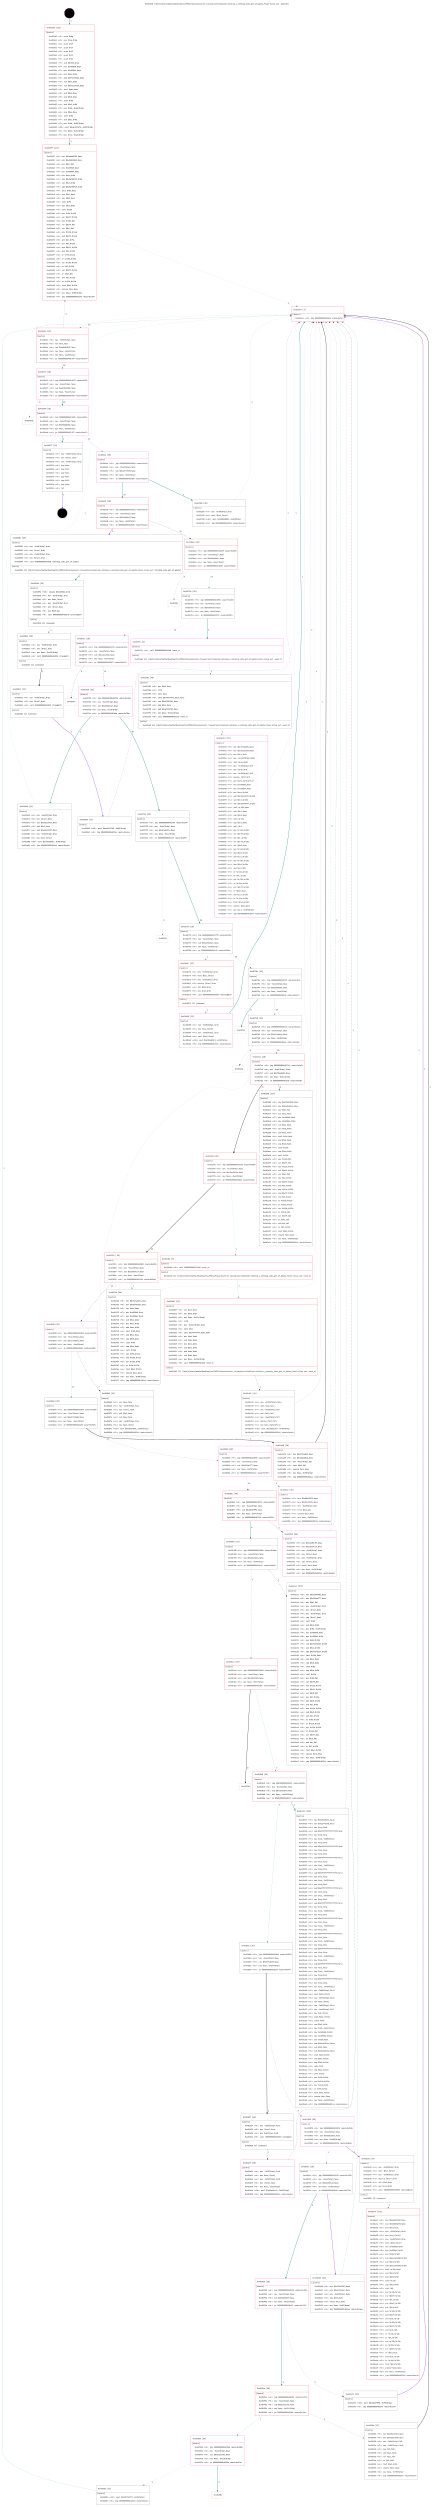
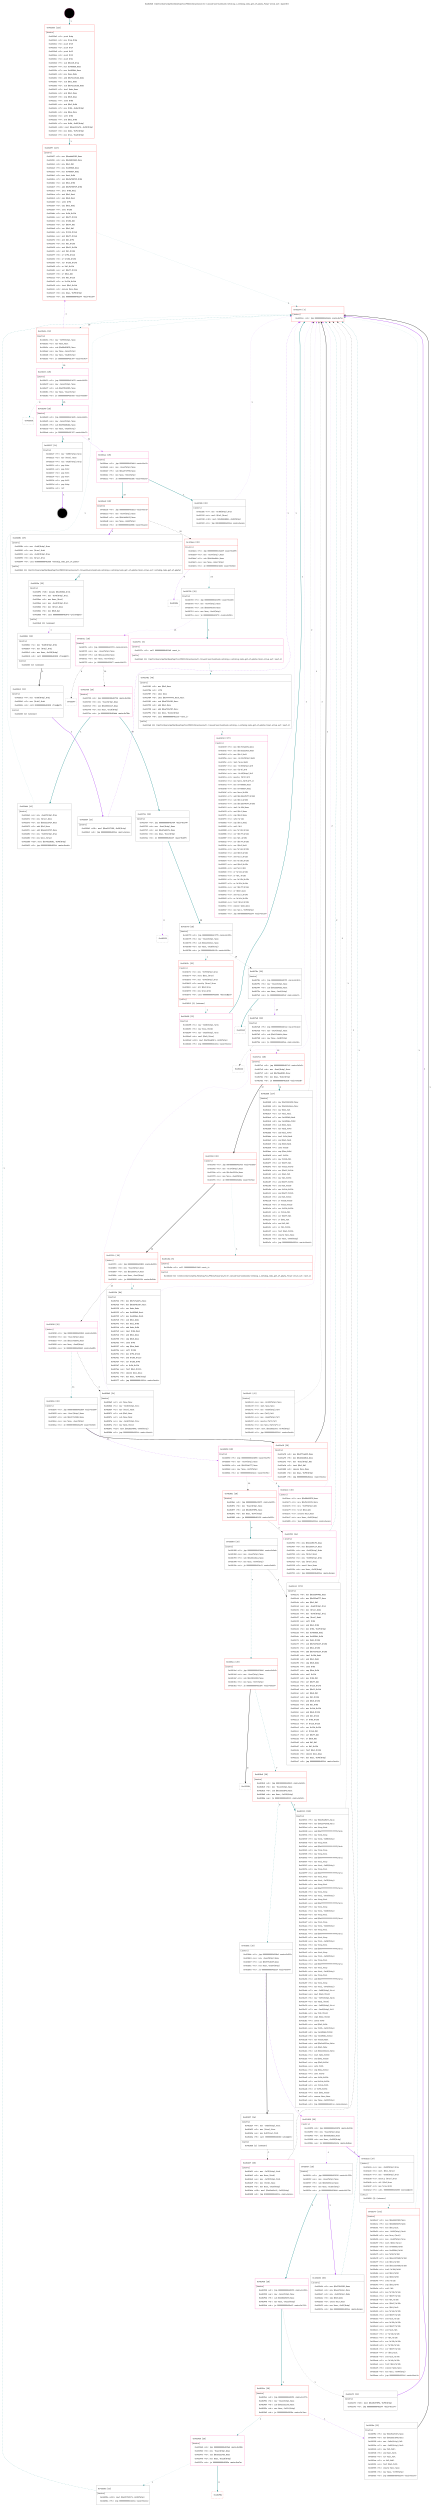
(241, 1337) -> none
